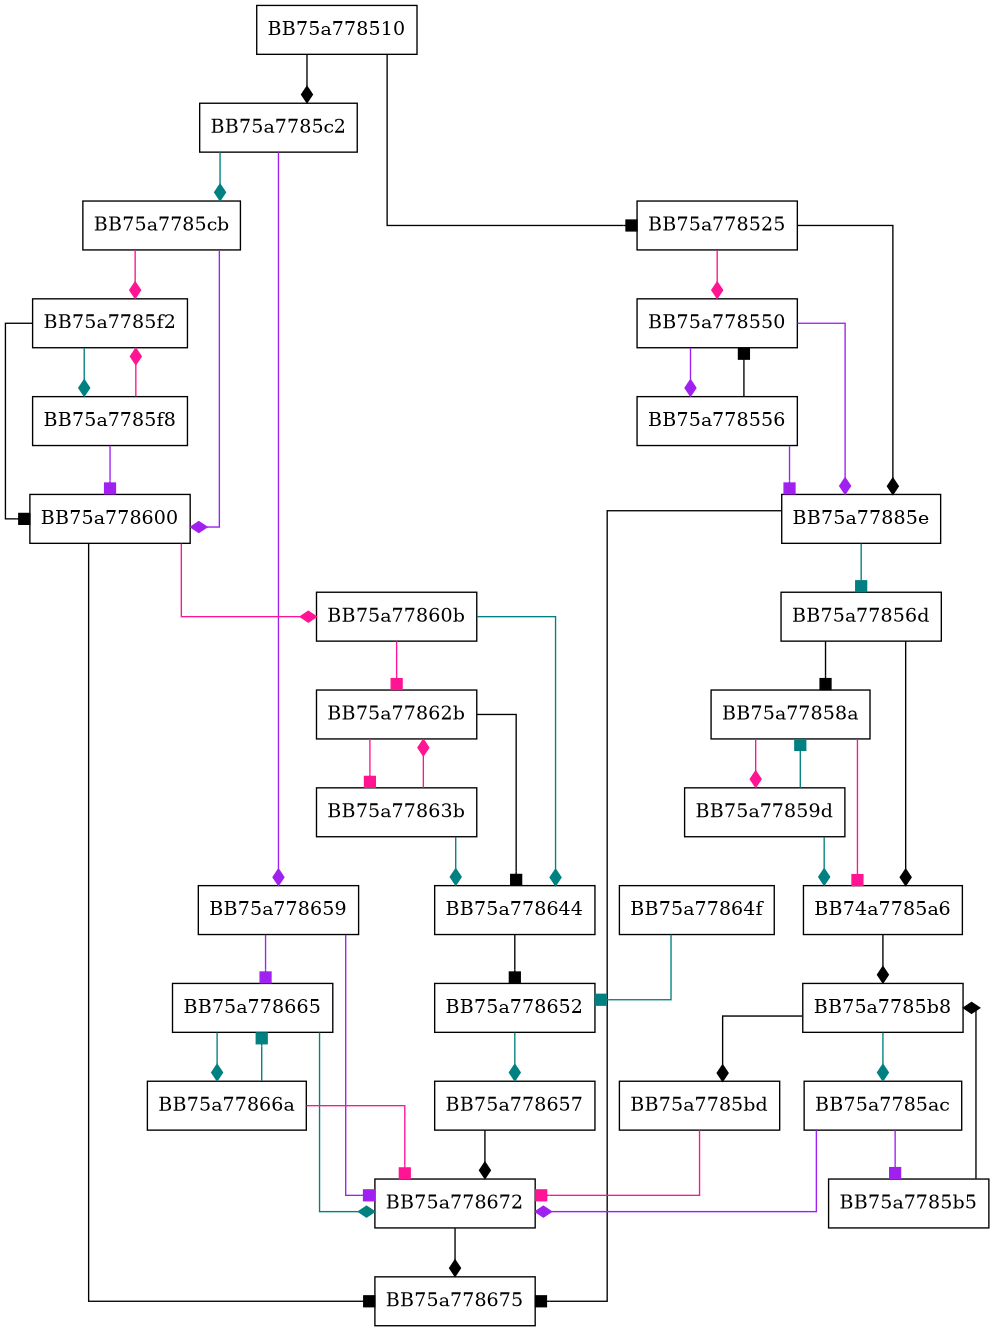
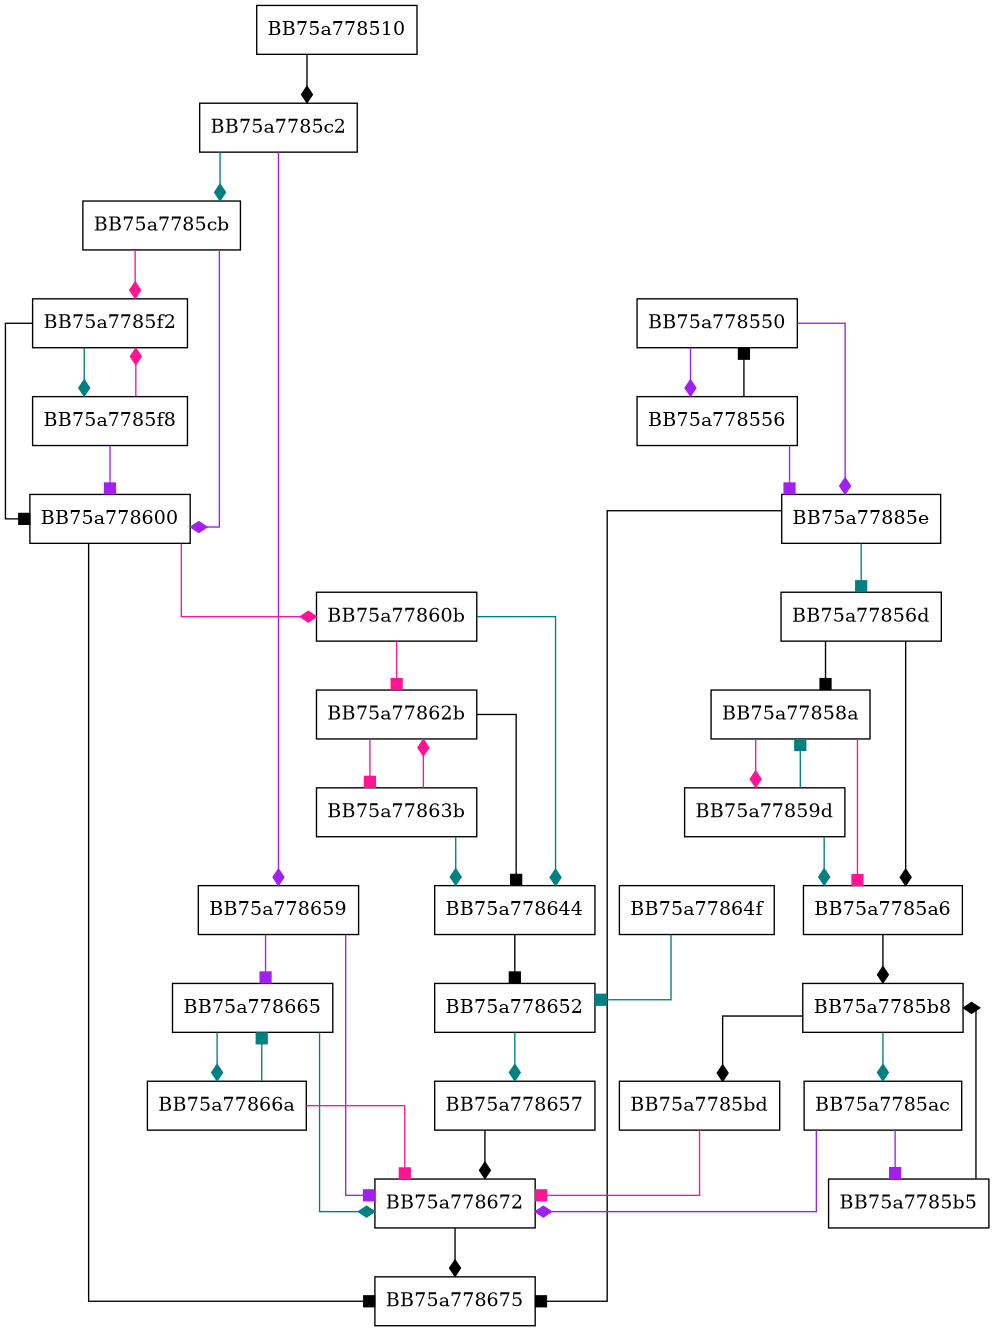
(717, 225) -> none
(883, 910) -> (883, 910)
